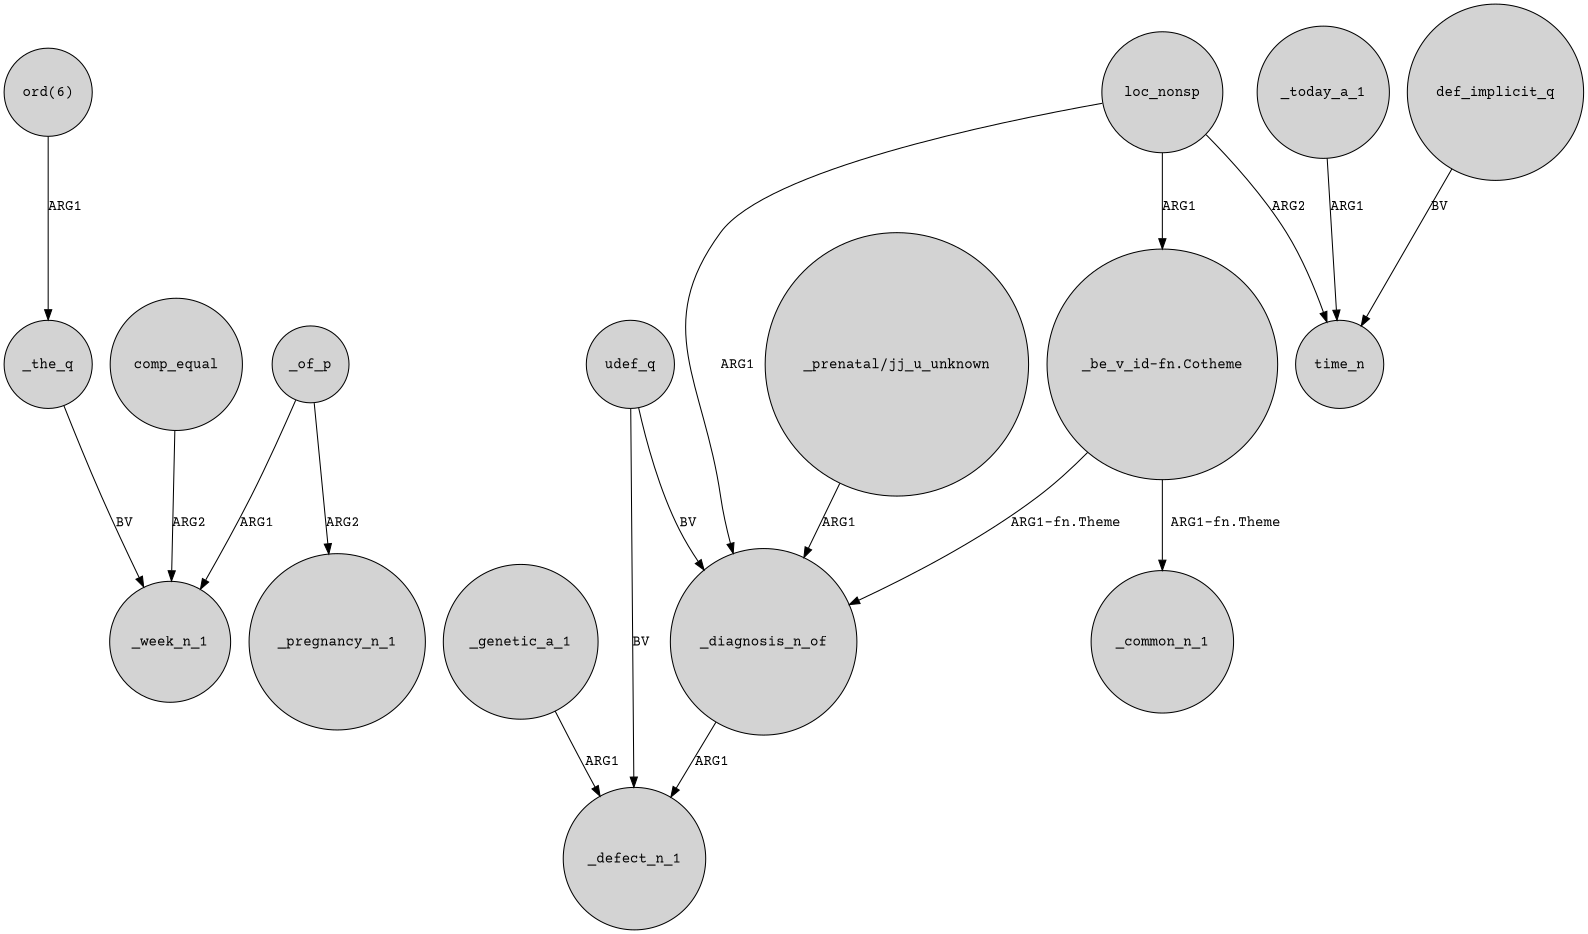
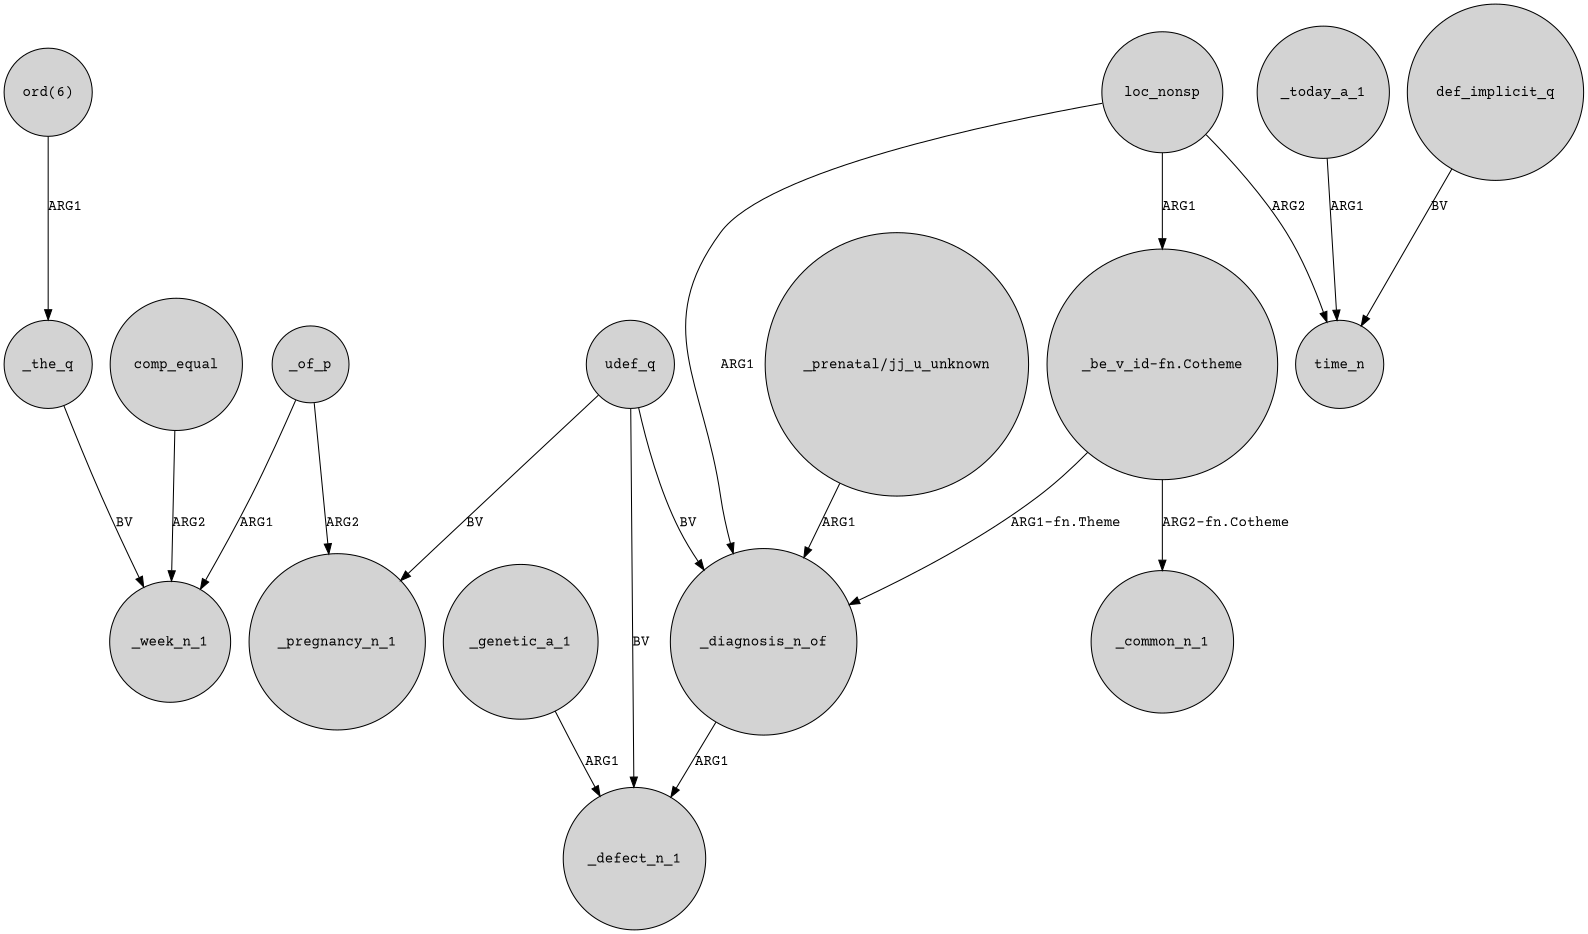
none -> (503, 484)
(1226, 522) -> (1226, 522)
